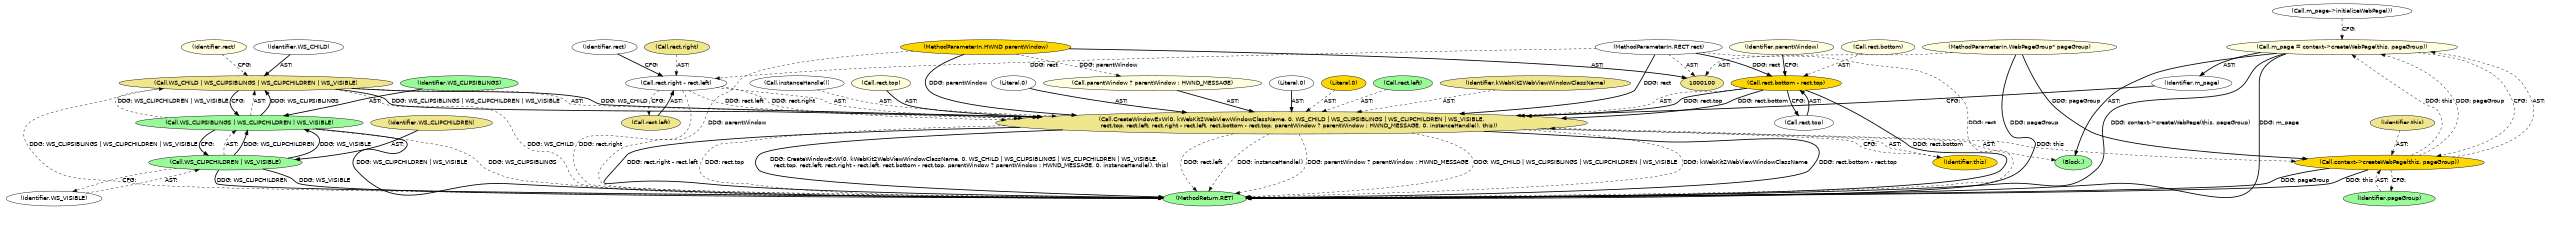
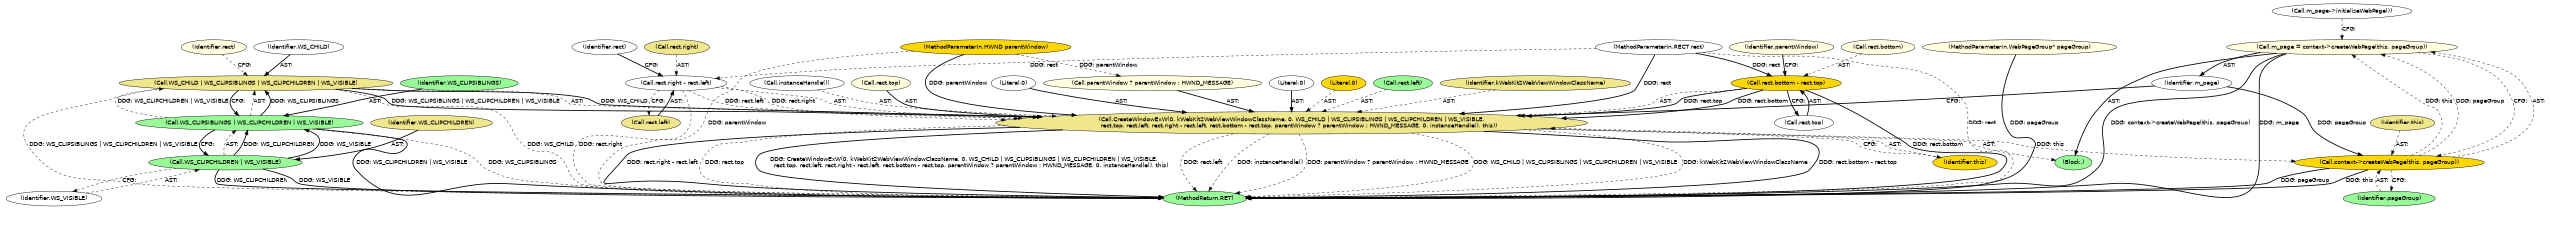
(1702, 83) -> none
(2143, 144) -> (2299, 111)
